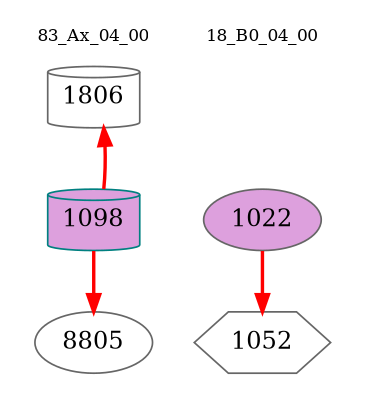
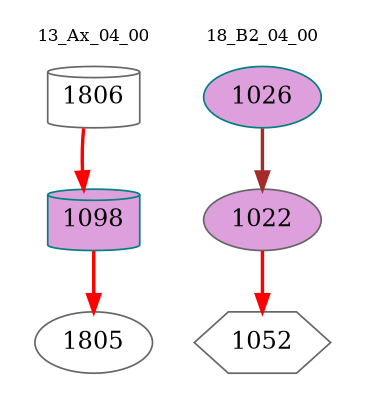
(94, 37) -> (94, 37)
(262, 37) -> (262, 37)
none -> (262, 97)
(105, 167) -> (82, 150)
(94, 343) -> (94, 343)
